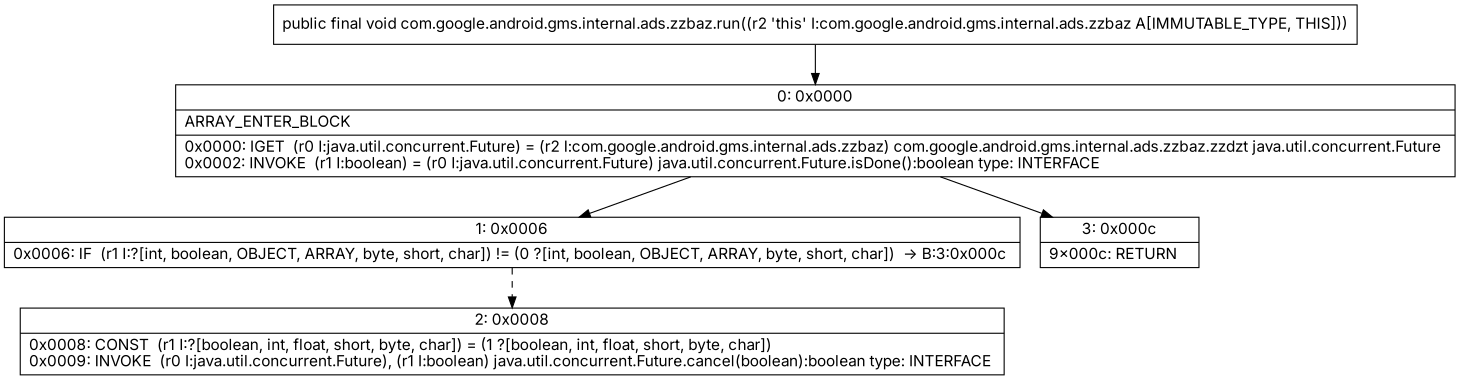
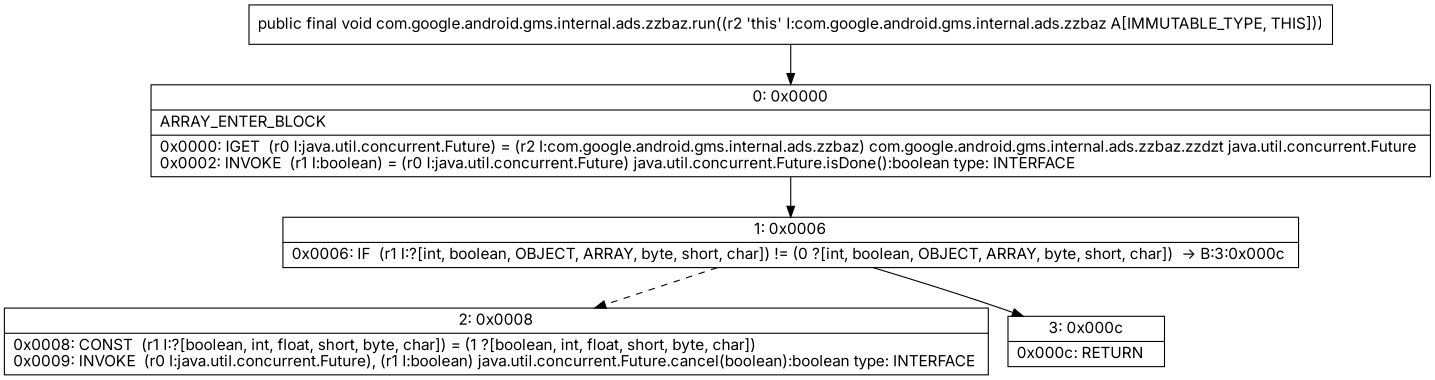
(991, 195) -> (943, 289)
(1120, 254) -> (1086, 354)
